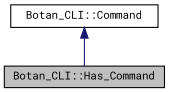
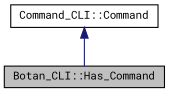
(84, 16) -> (84, 16)
